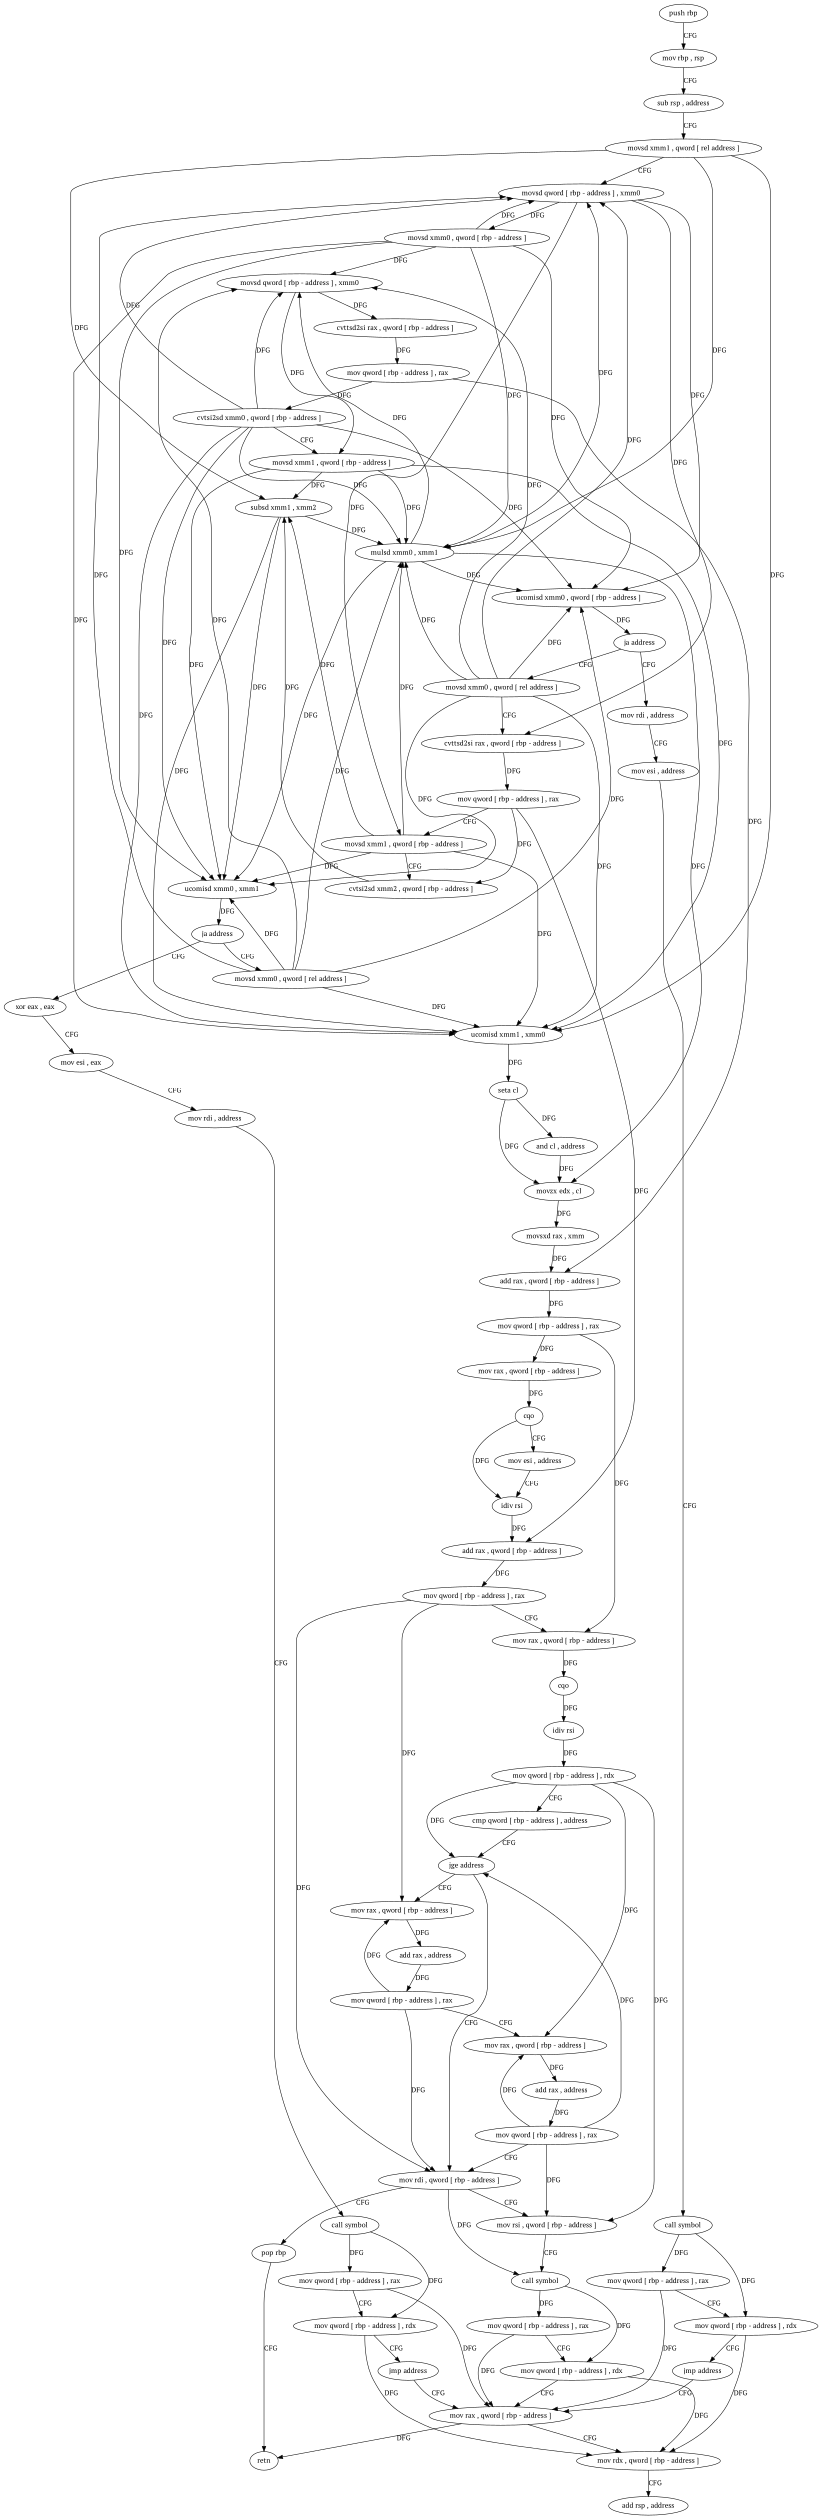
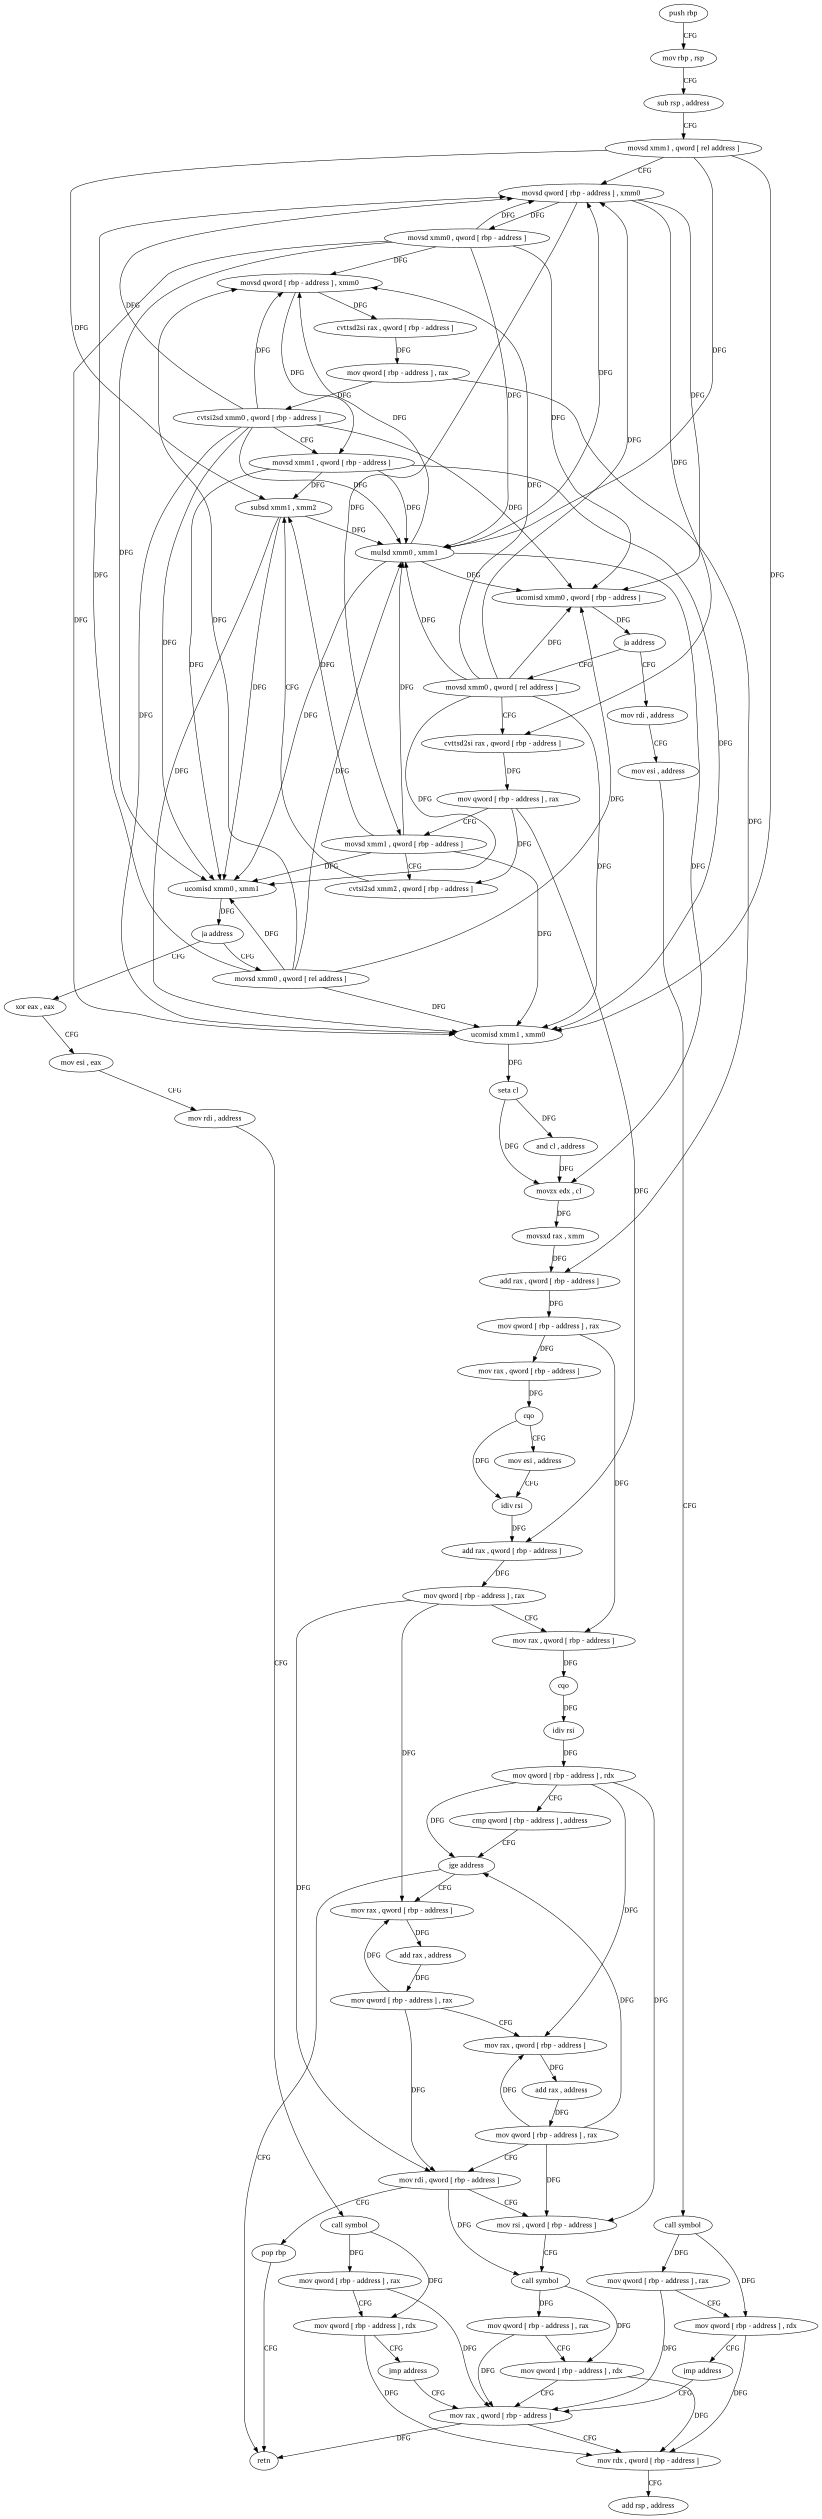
(292, 688) -> (292, 688)
(474, 2013) -> (277, 2112)
